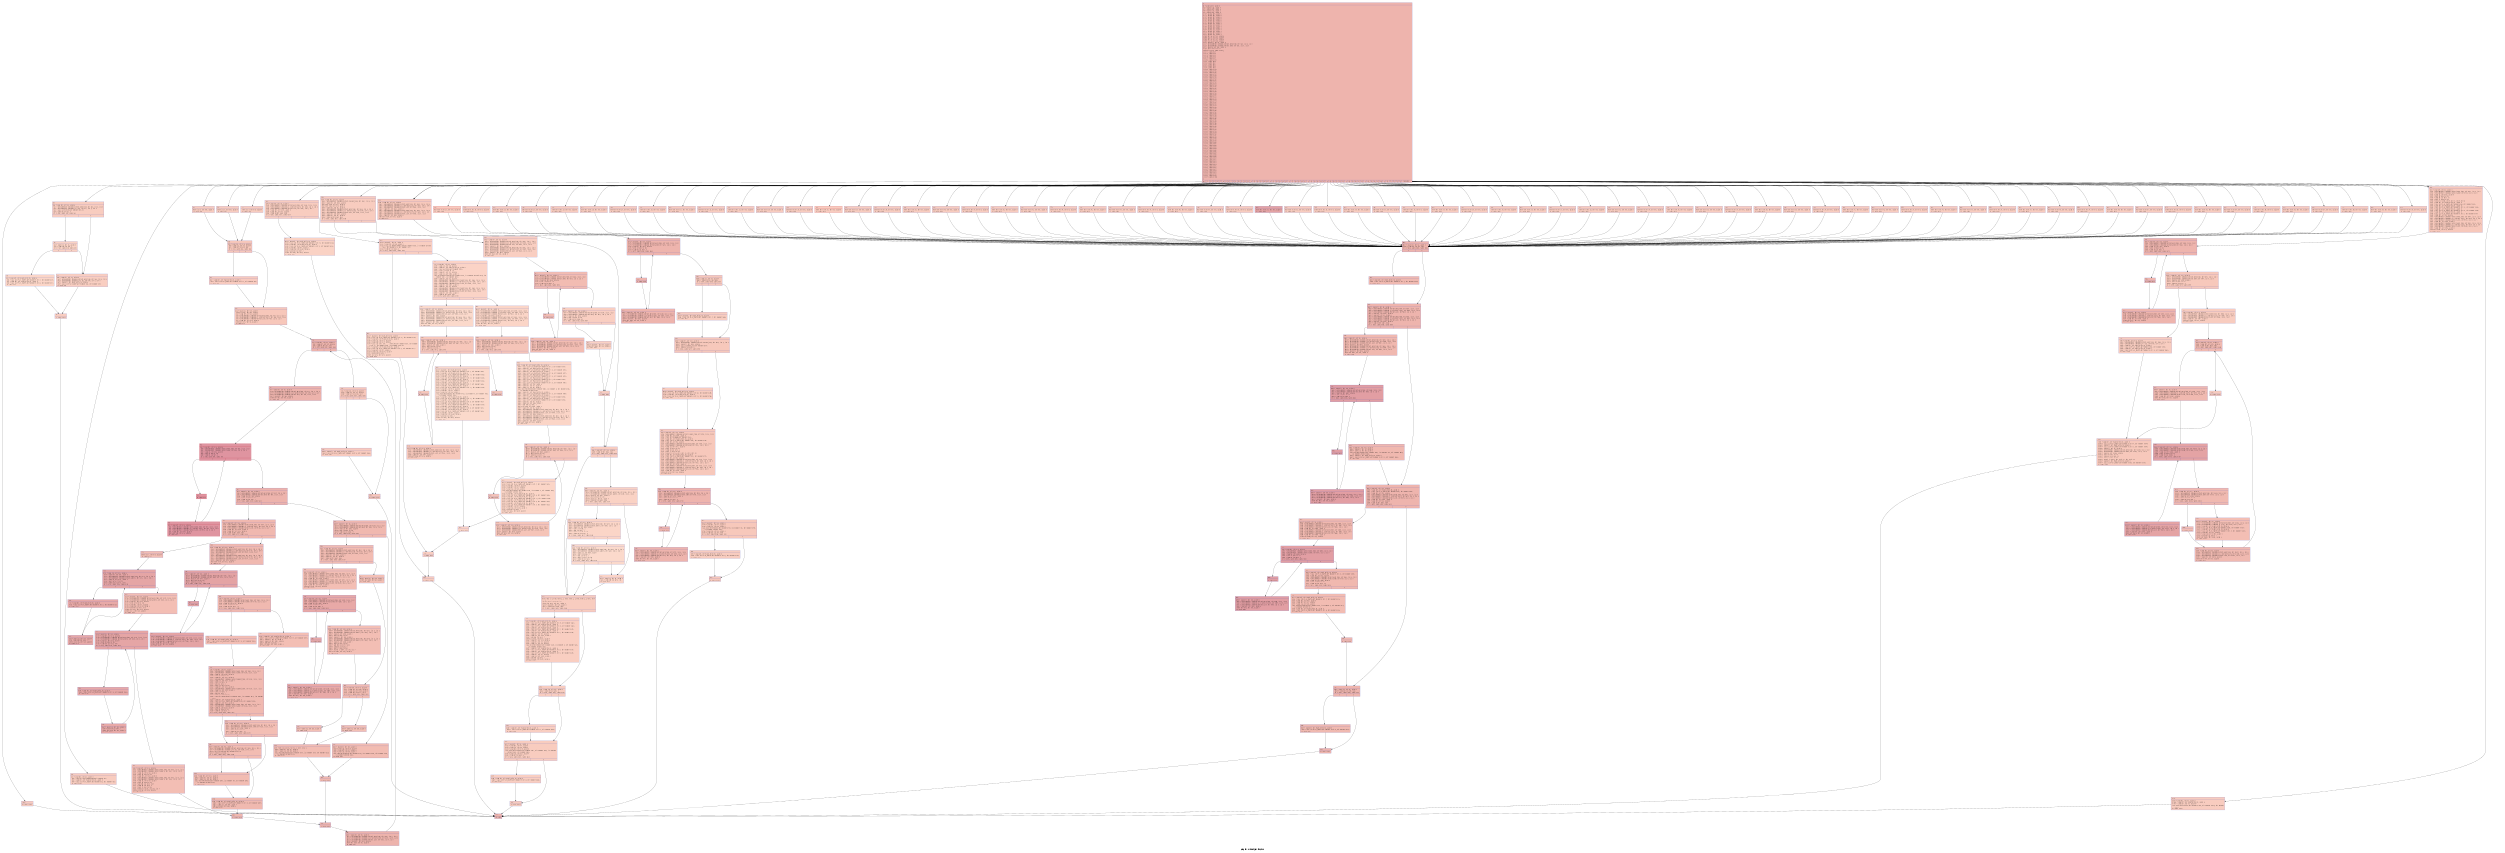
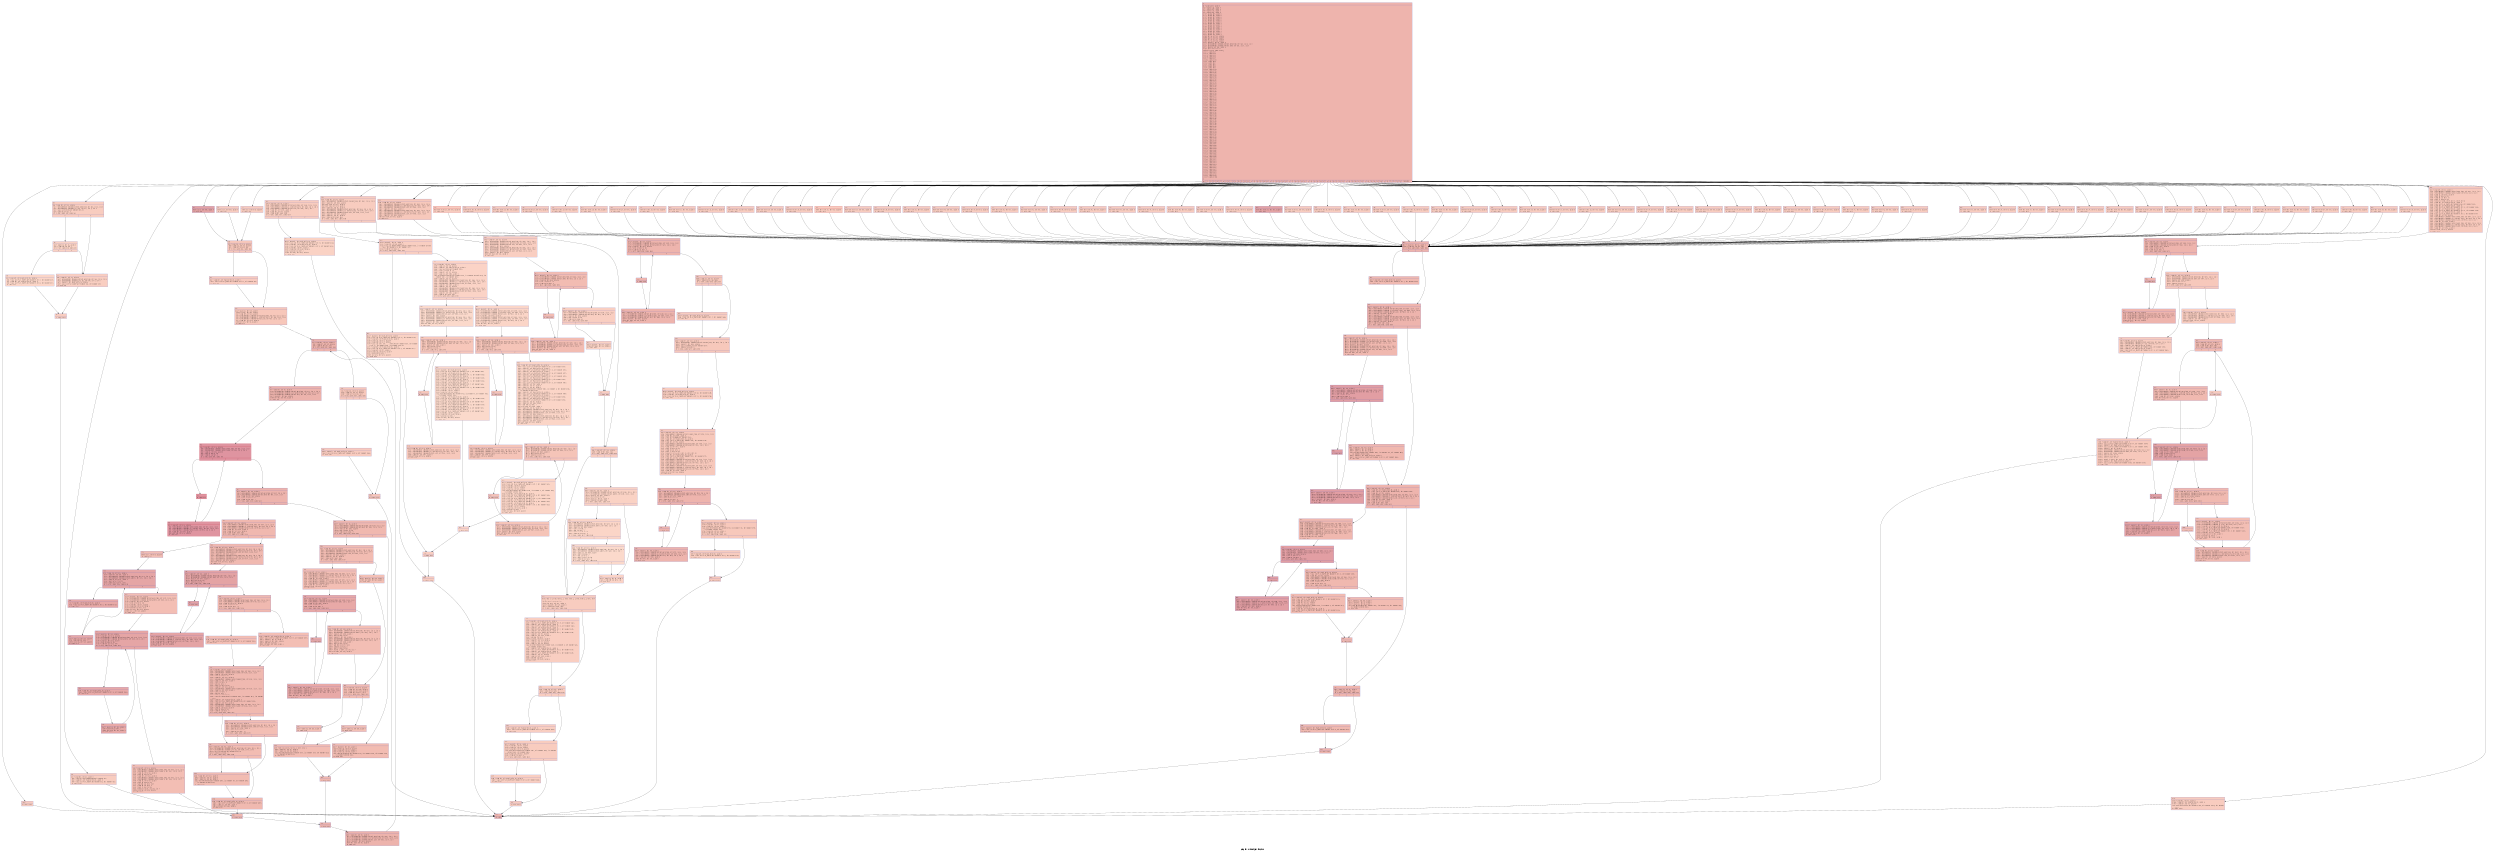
(203, 209) -> (203, 209)
(1944, 209) -> none
none -> (496, 452)
none -> (2156, 496)
none -> (1375, 604)
